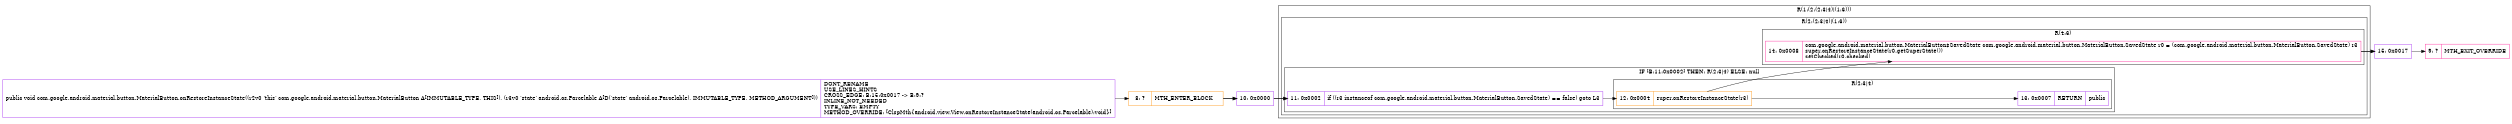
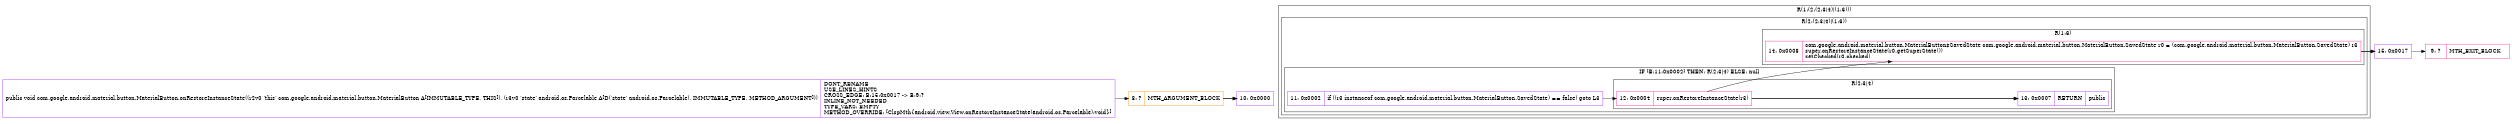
(2063, 34) -> (2063, 34)
(2475, 51) -> (2475, 51)
(1184, 98) -> (1184, 98)
(1279, 99) -> none
(1684, 99) -> (1684, 99)
(1883, 99) -> (1883, 99)
